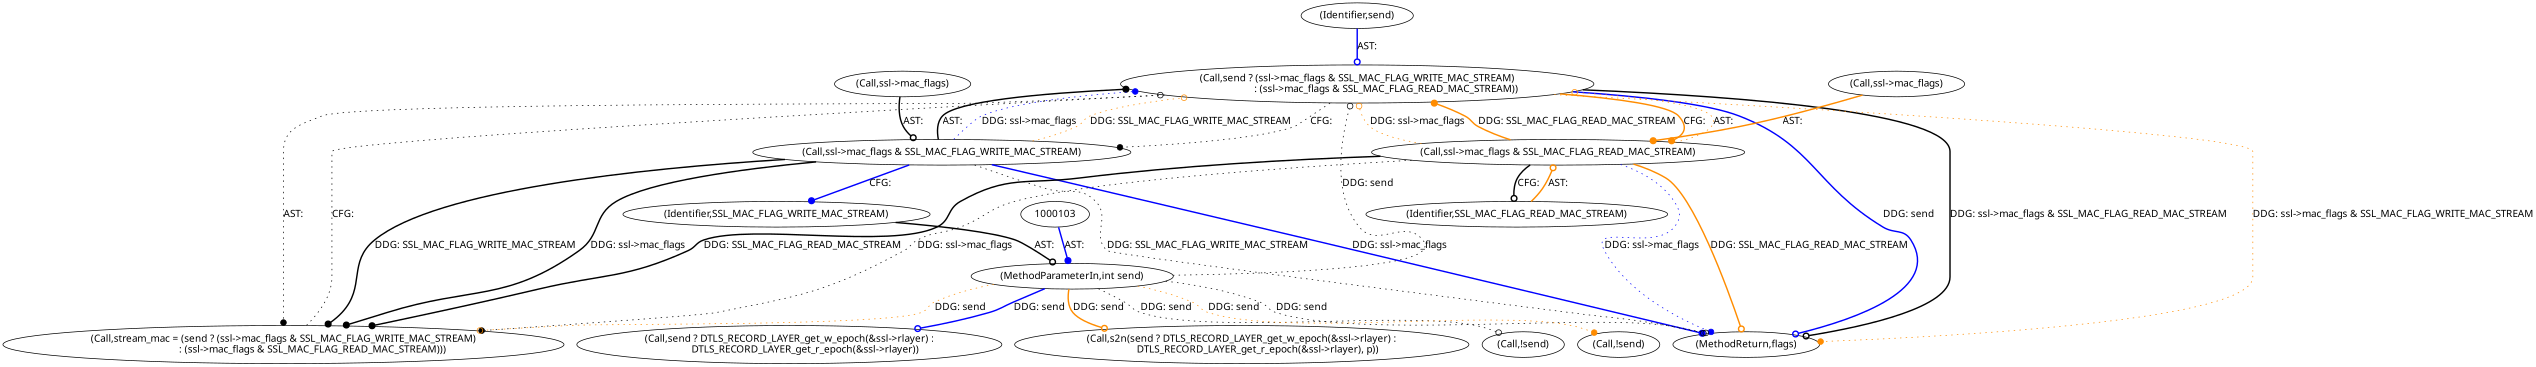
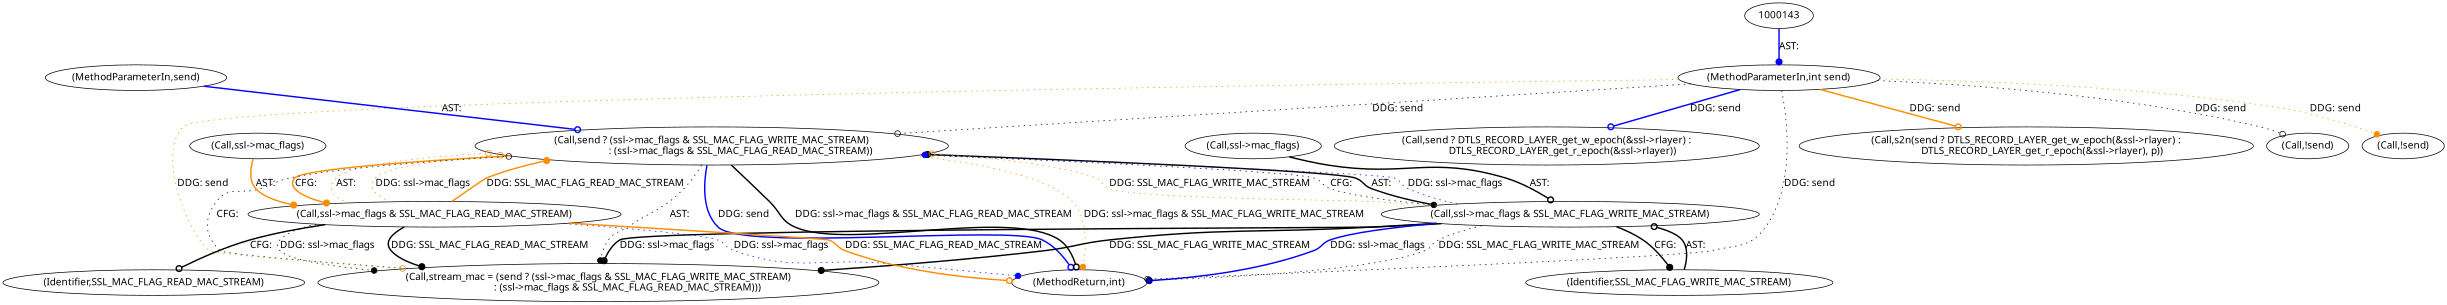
(1357, 16) -> (136, 78)
(862, 182) -> (1645, 242)
(1543, 187) -> none
(1055, 214) -> (1779, 16)
(976, 231) -> (1683, 241)
(1746, 345) -> (1079, 283)
